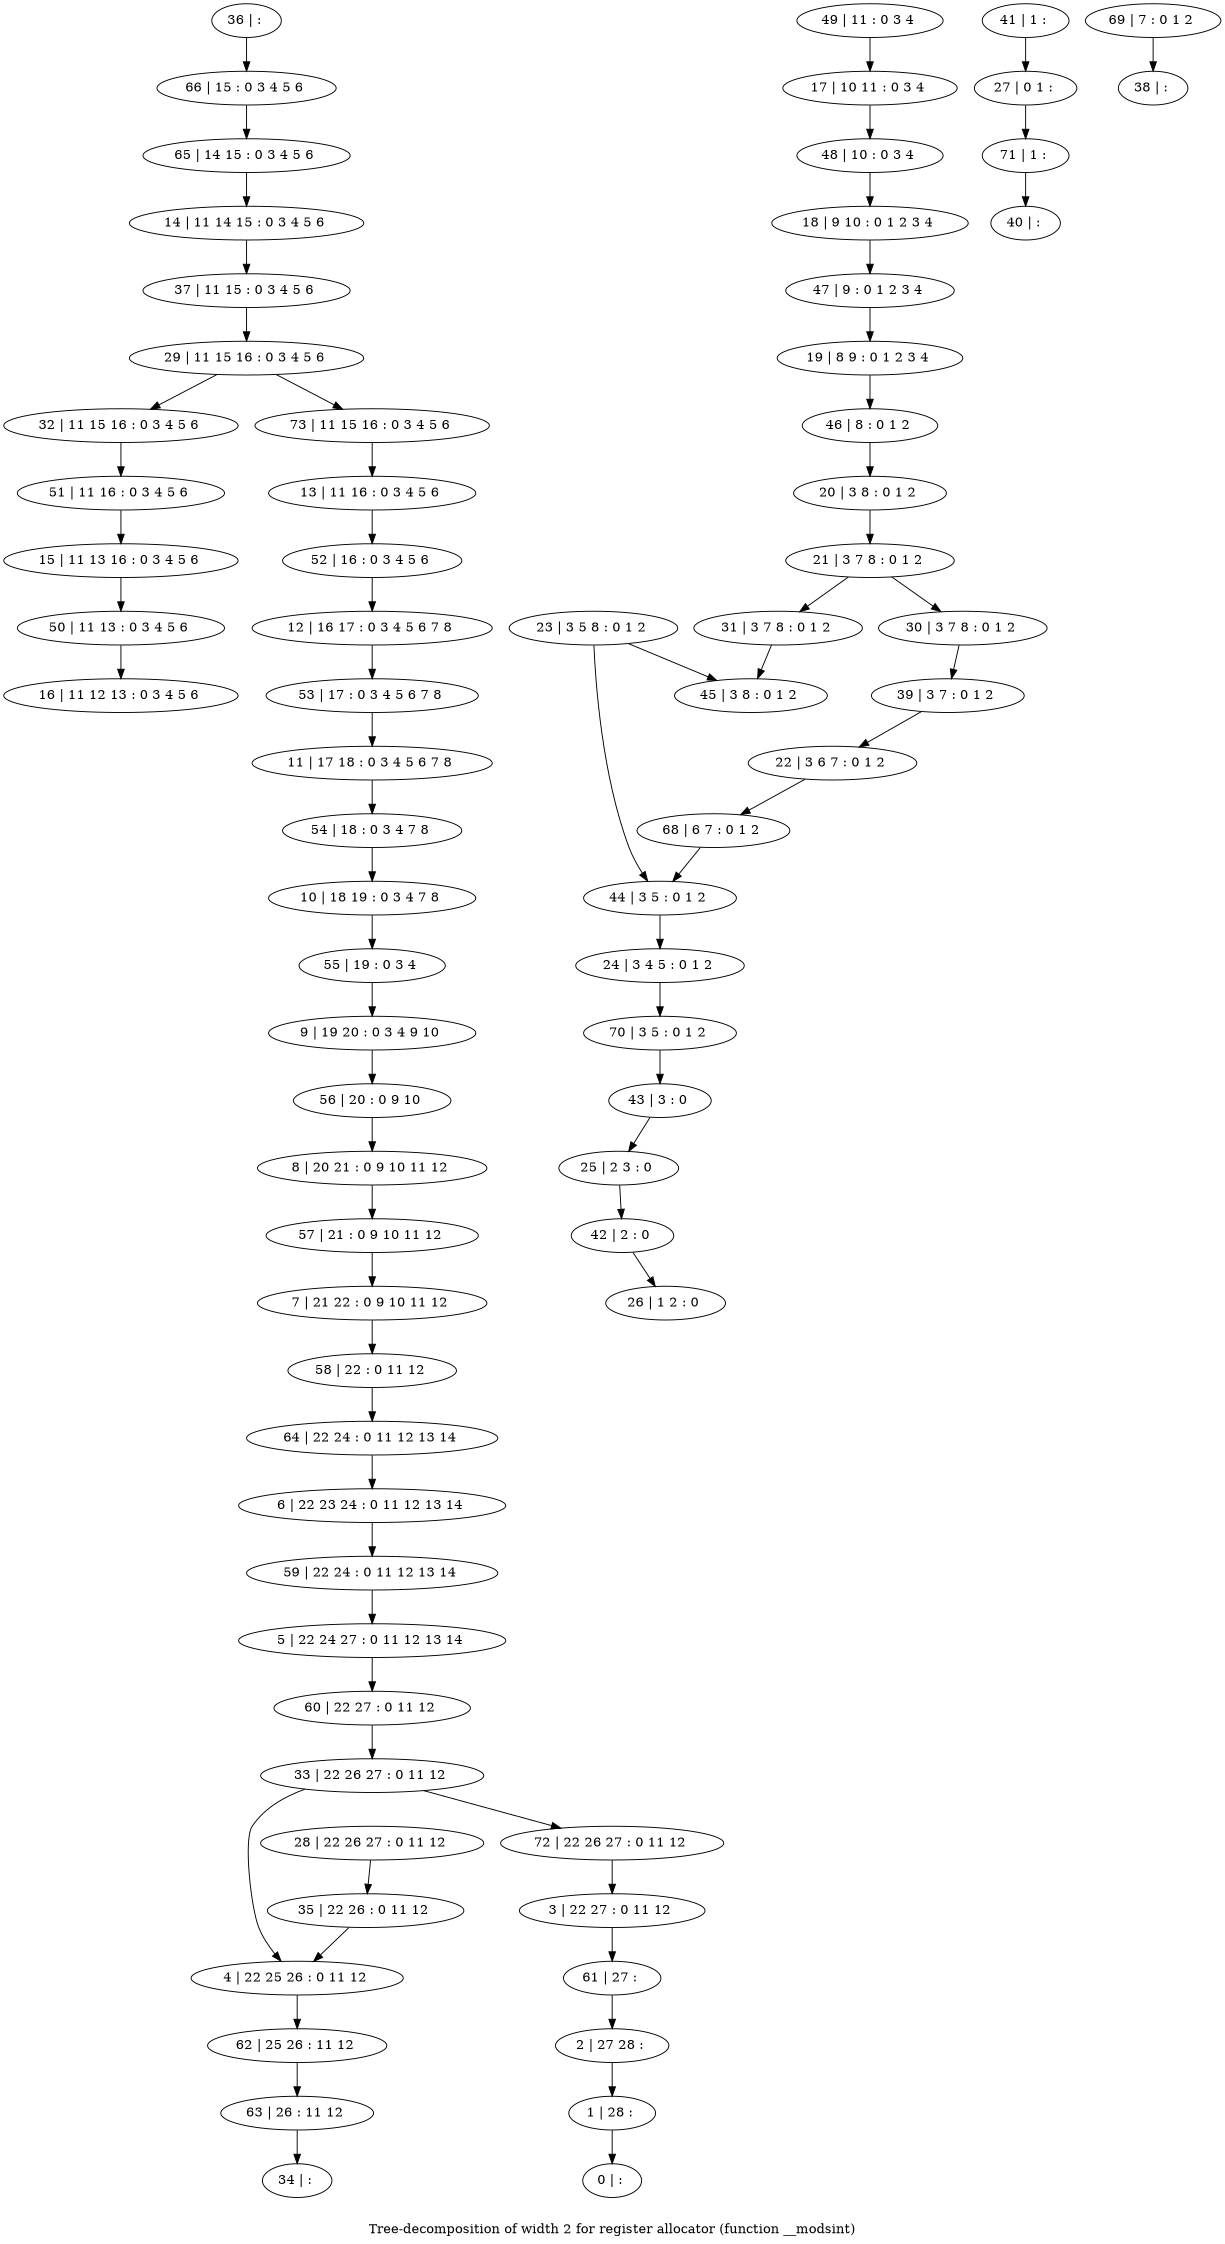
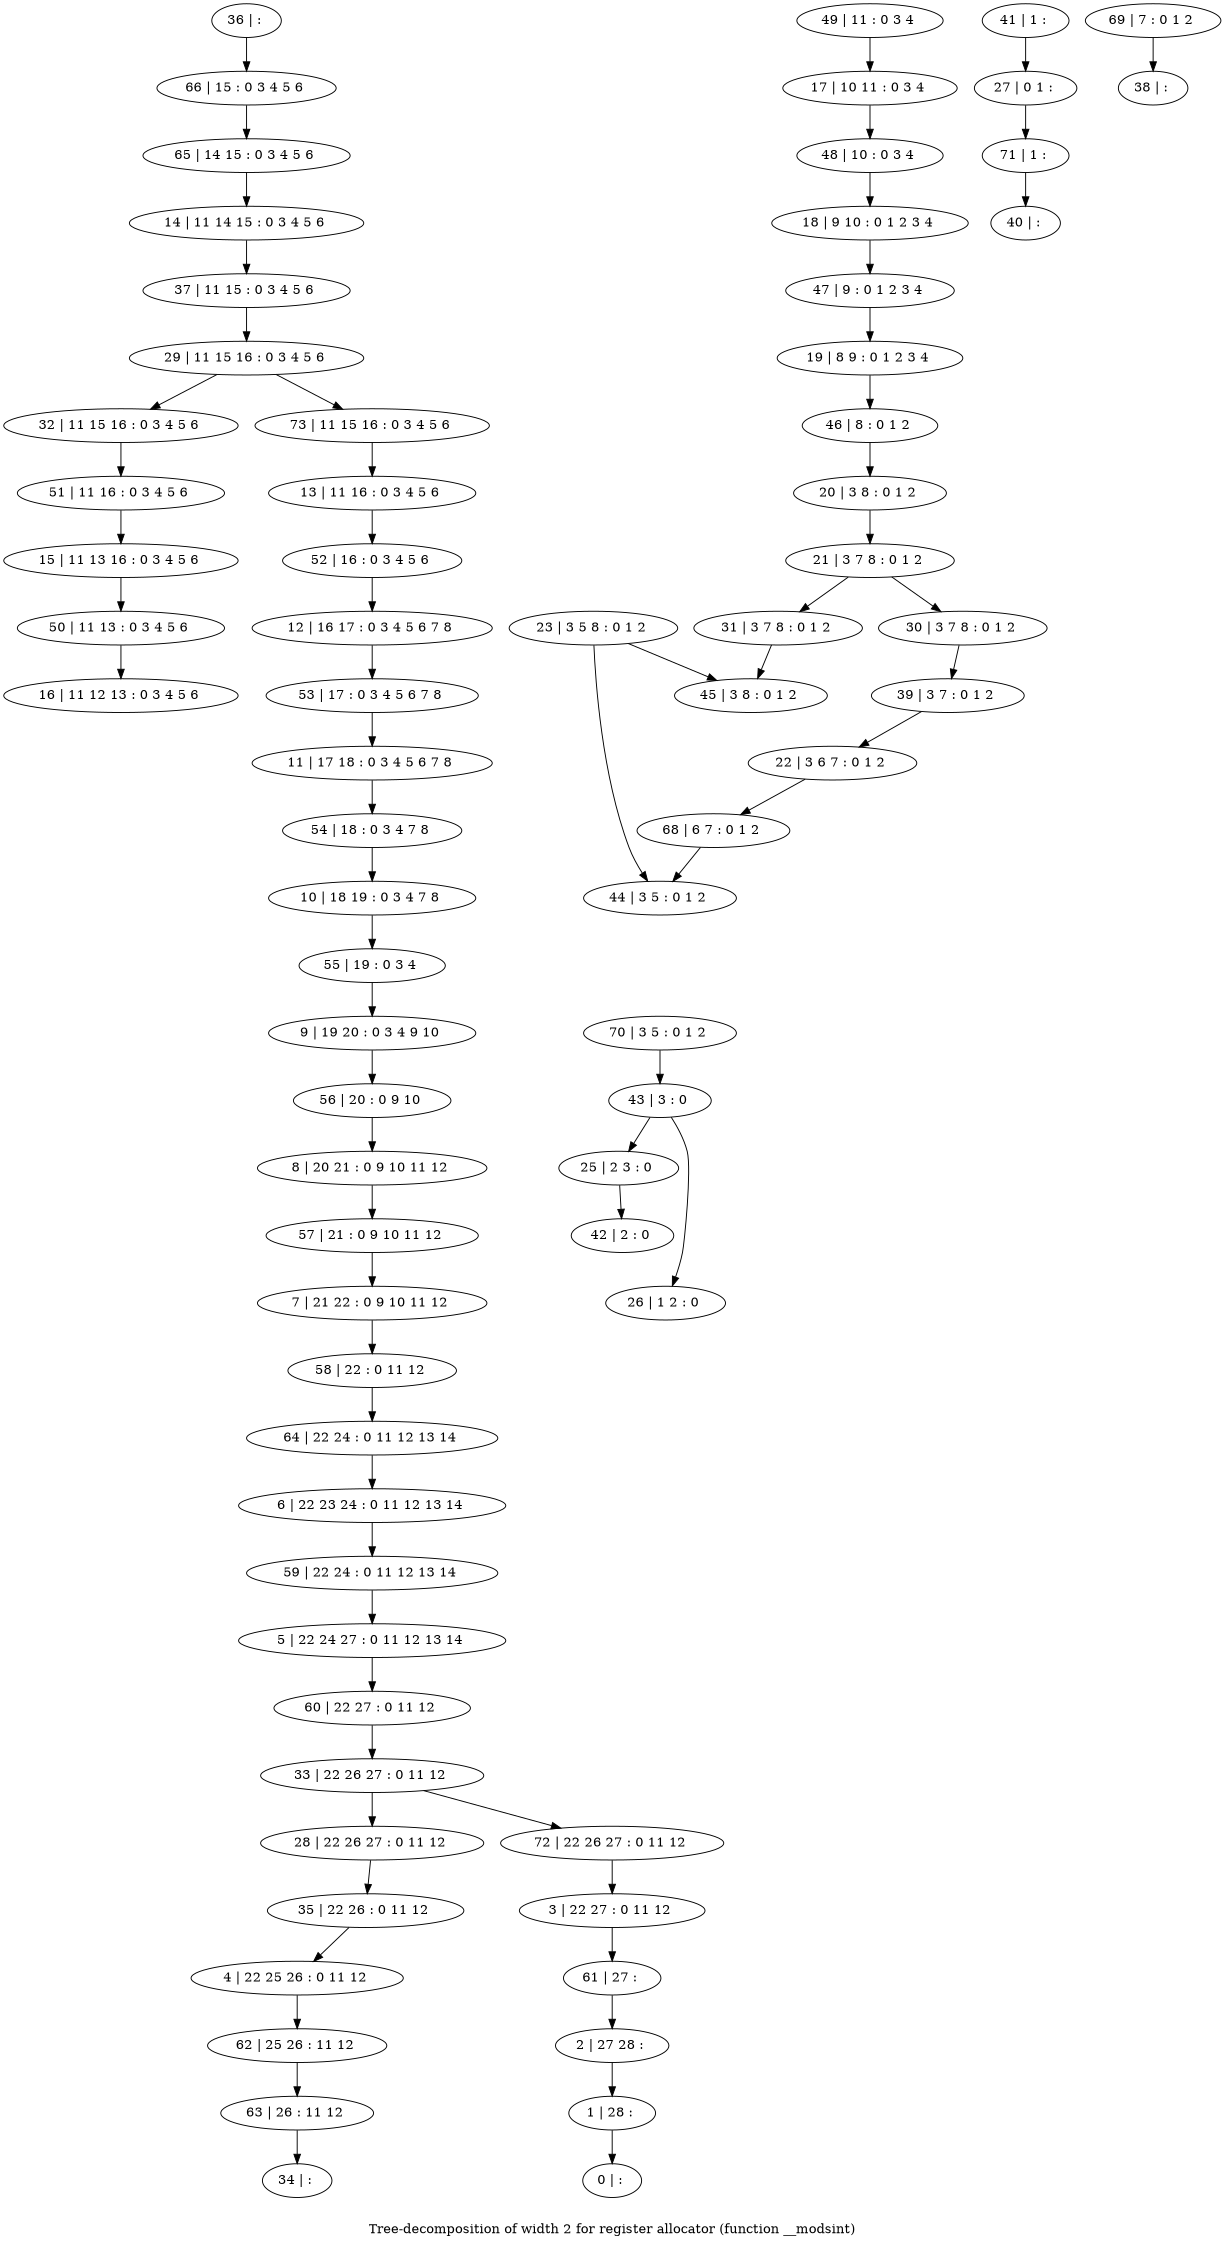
(660, 966) -> none
(641, 1265) -> (688, 1196)
(248, 1860) -> (372, 1805)
